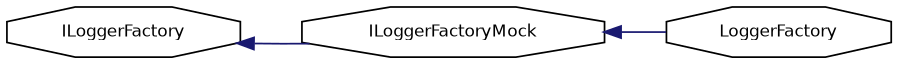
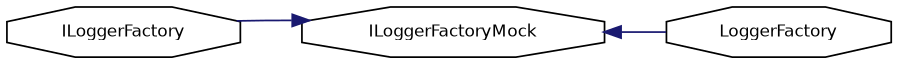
(282, 44) -> (264, 20)
